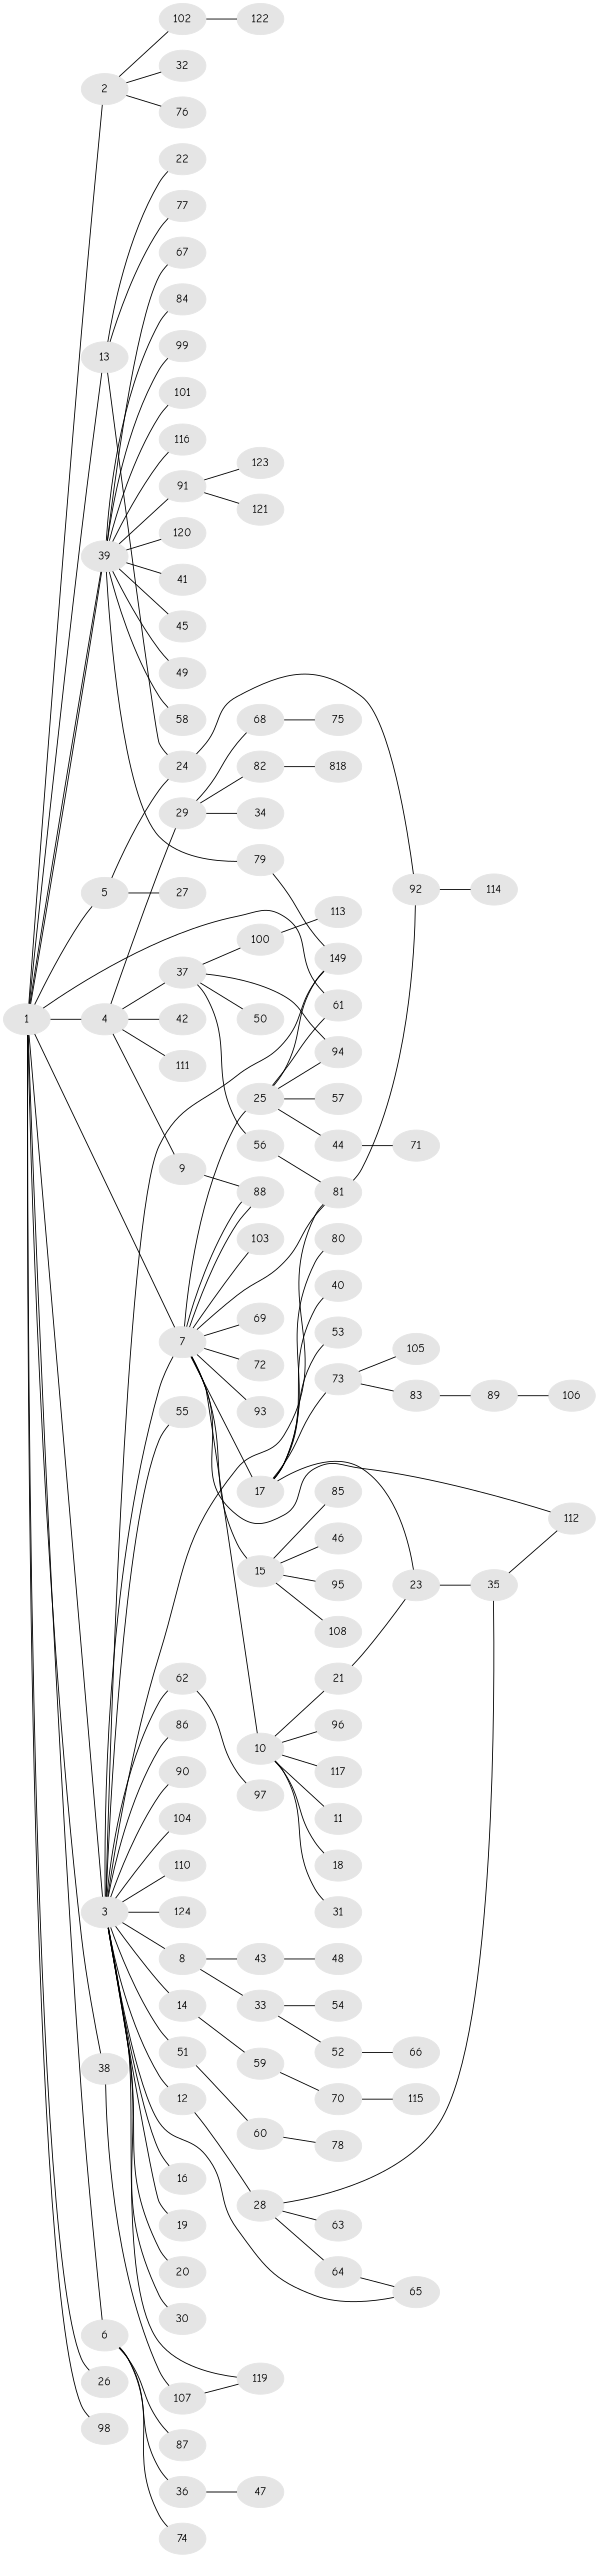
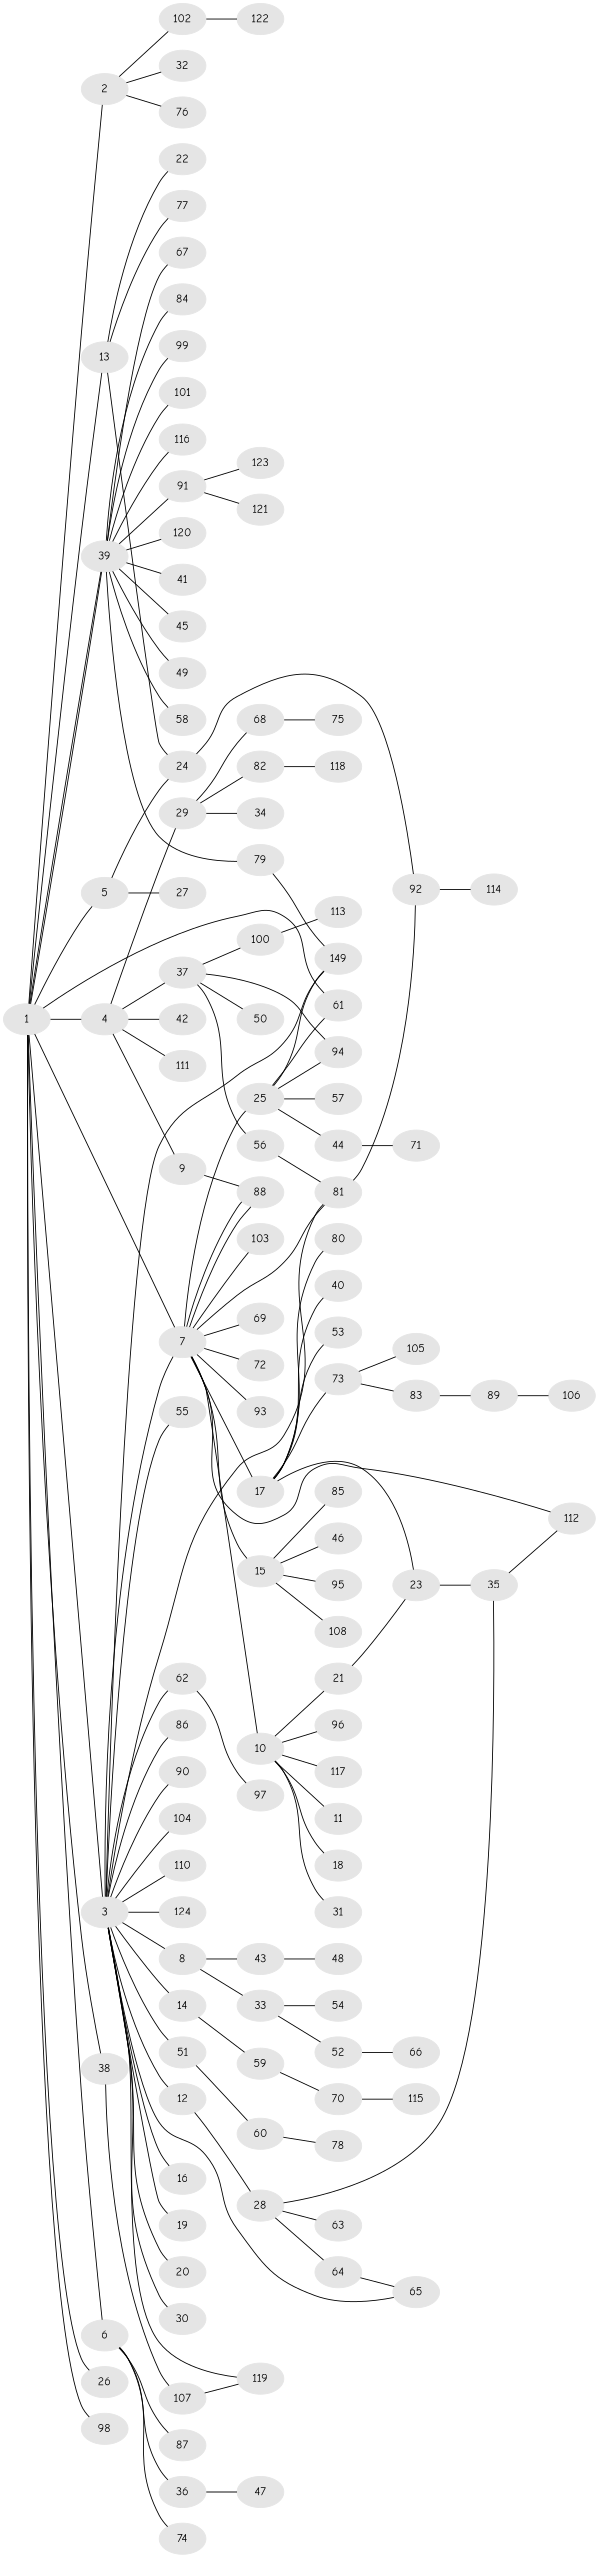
(338, 767) -> (338, 767)
